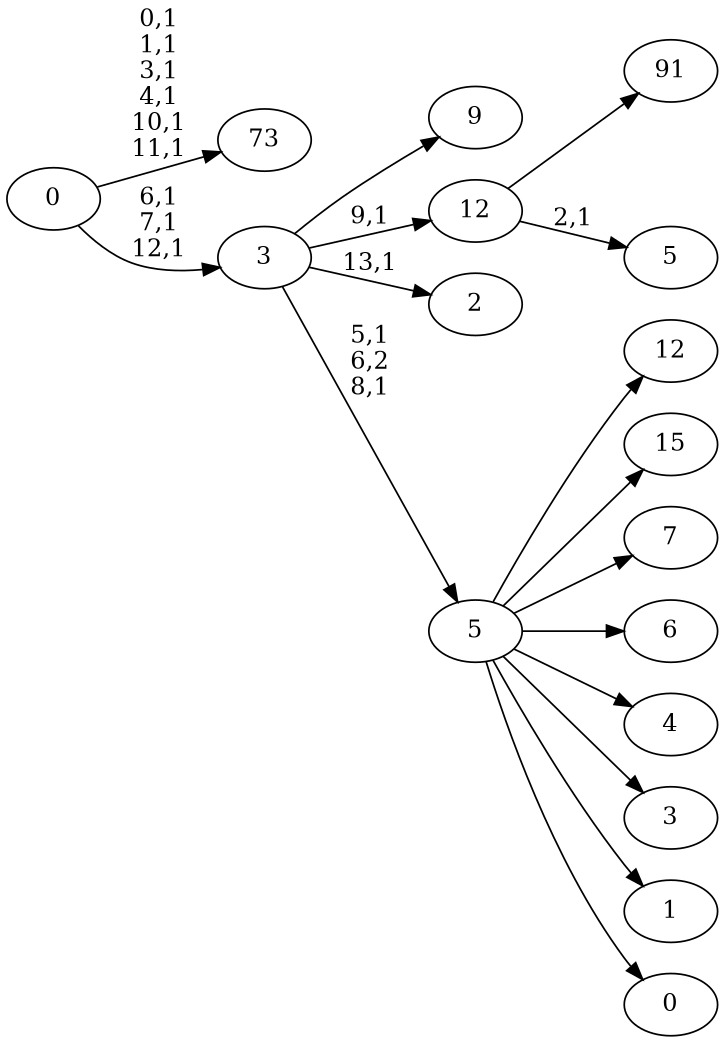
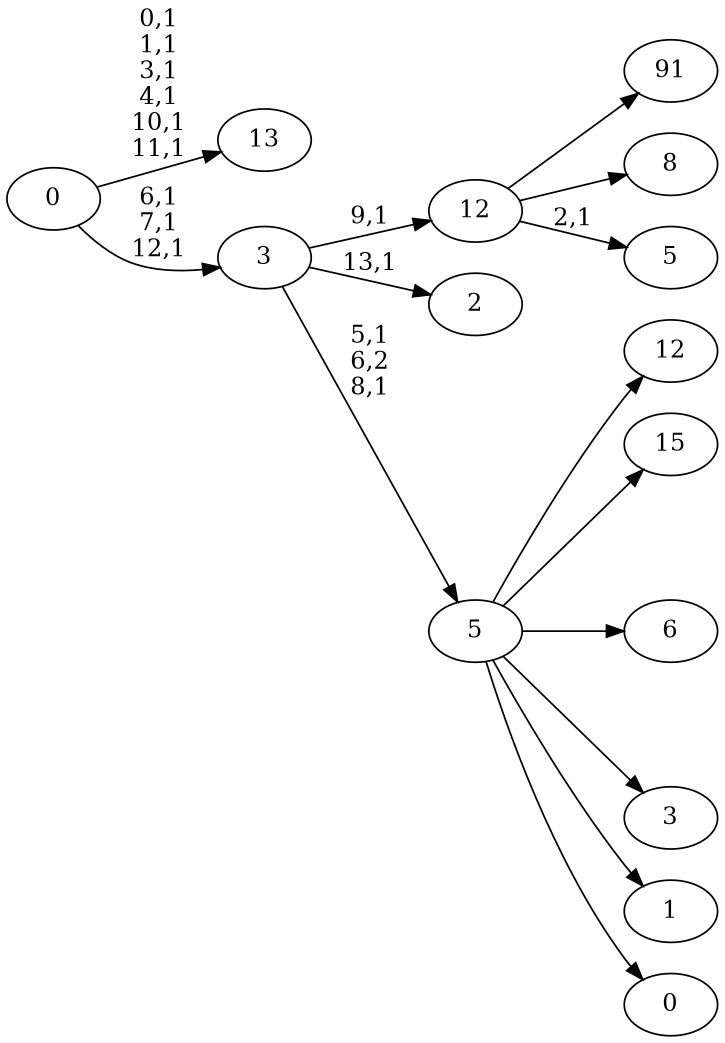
(476, 118) -> none
(265, 140) -> (265, 140)
none -> (671, 164)
(671, 538) -> none
(671, 725) -> none
